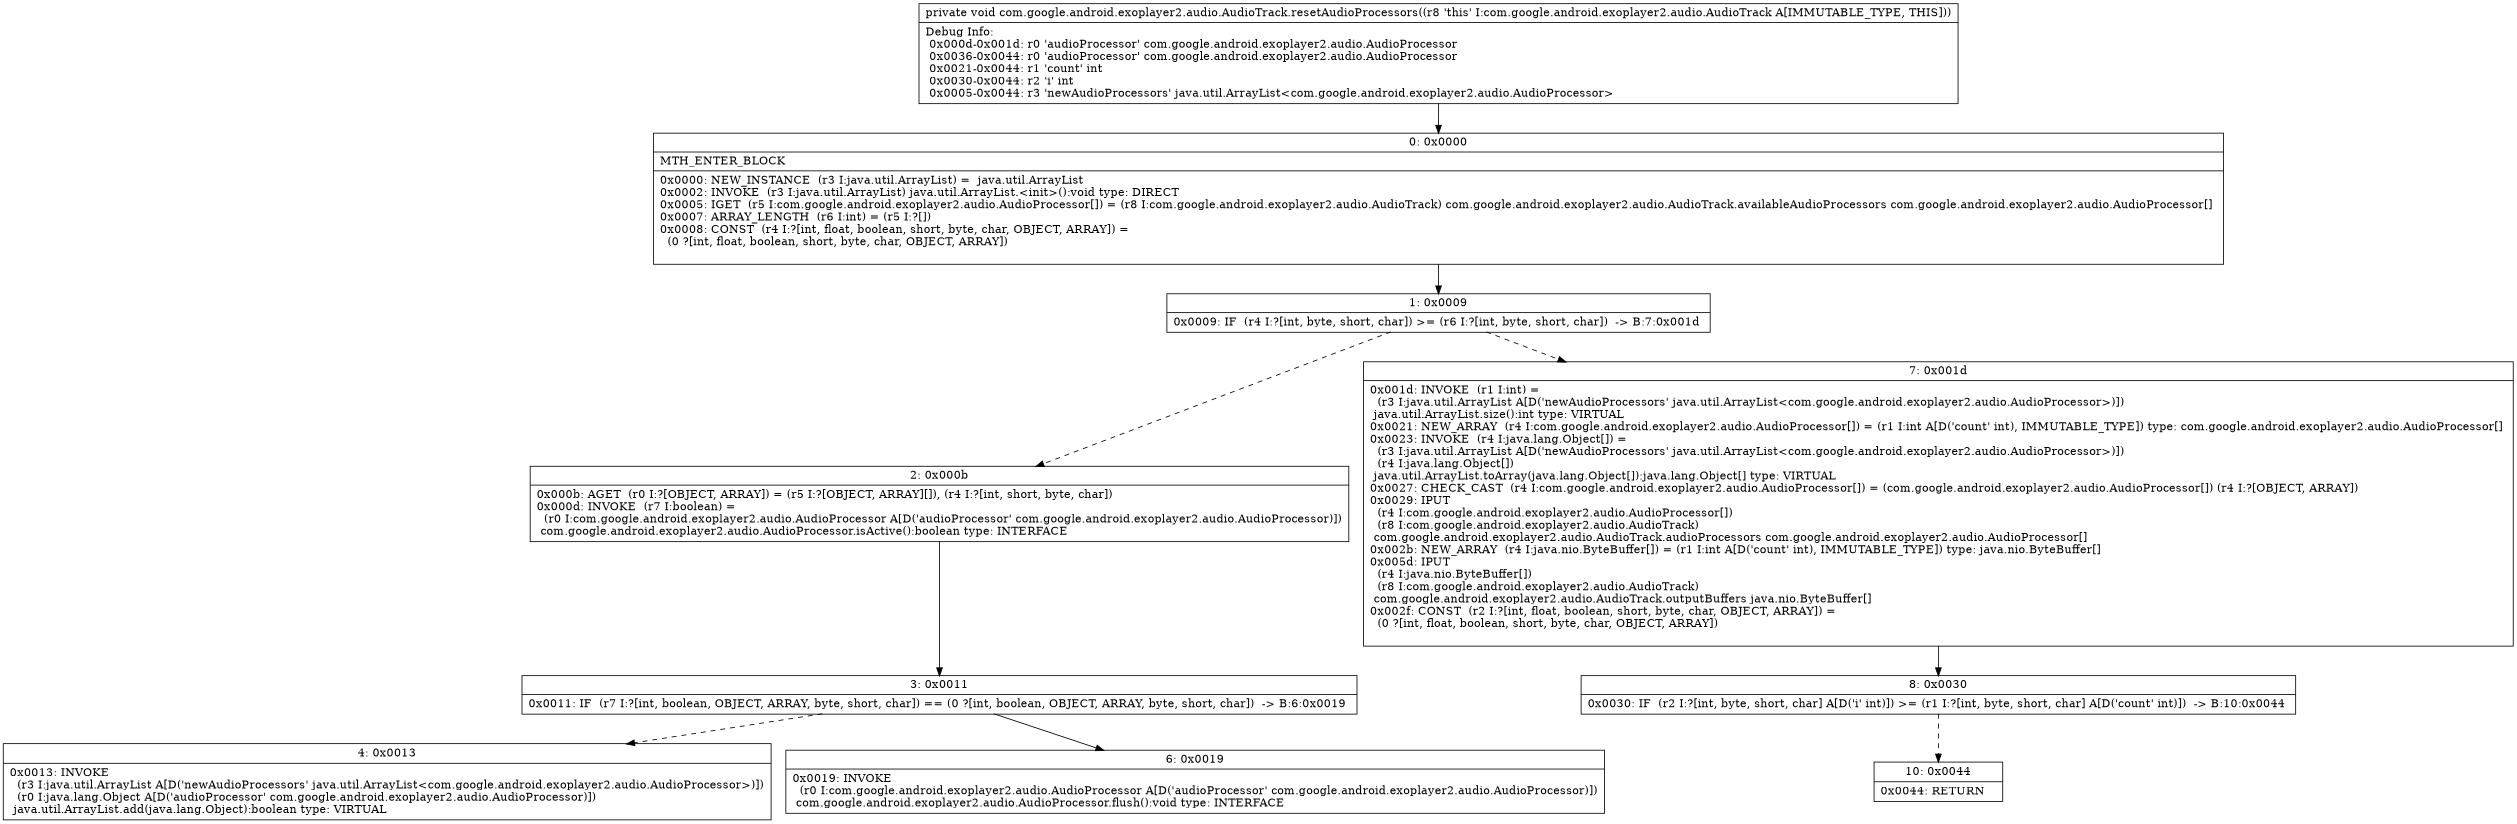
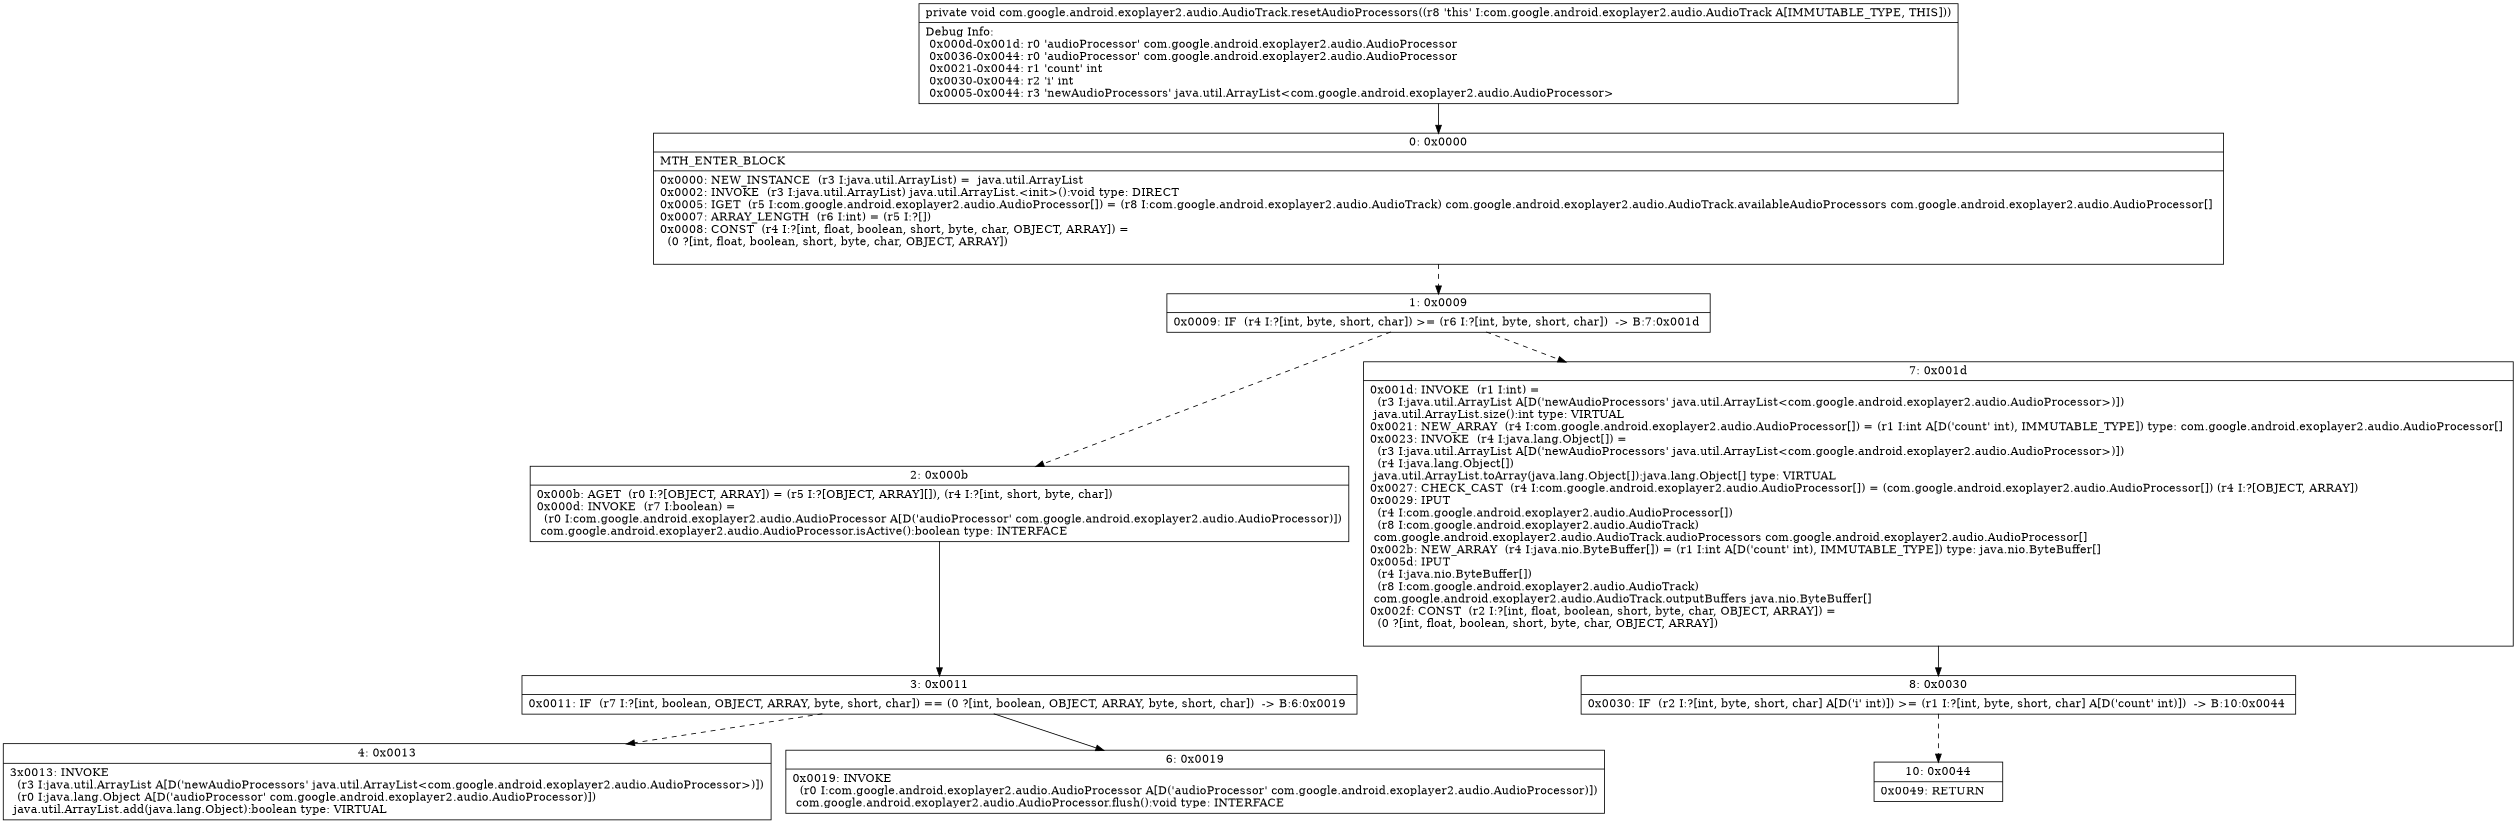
(1439, 275) -> (1439, 275)
(64, 773) -> (64, 773)
(1938, 791) -> (1938, 791)
